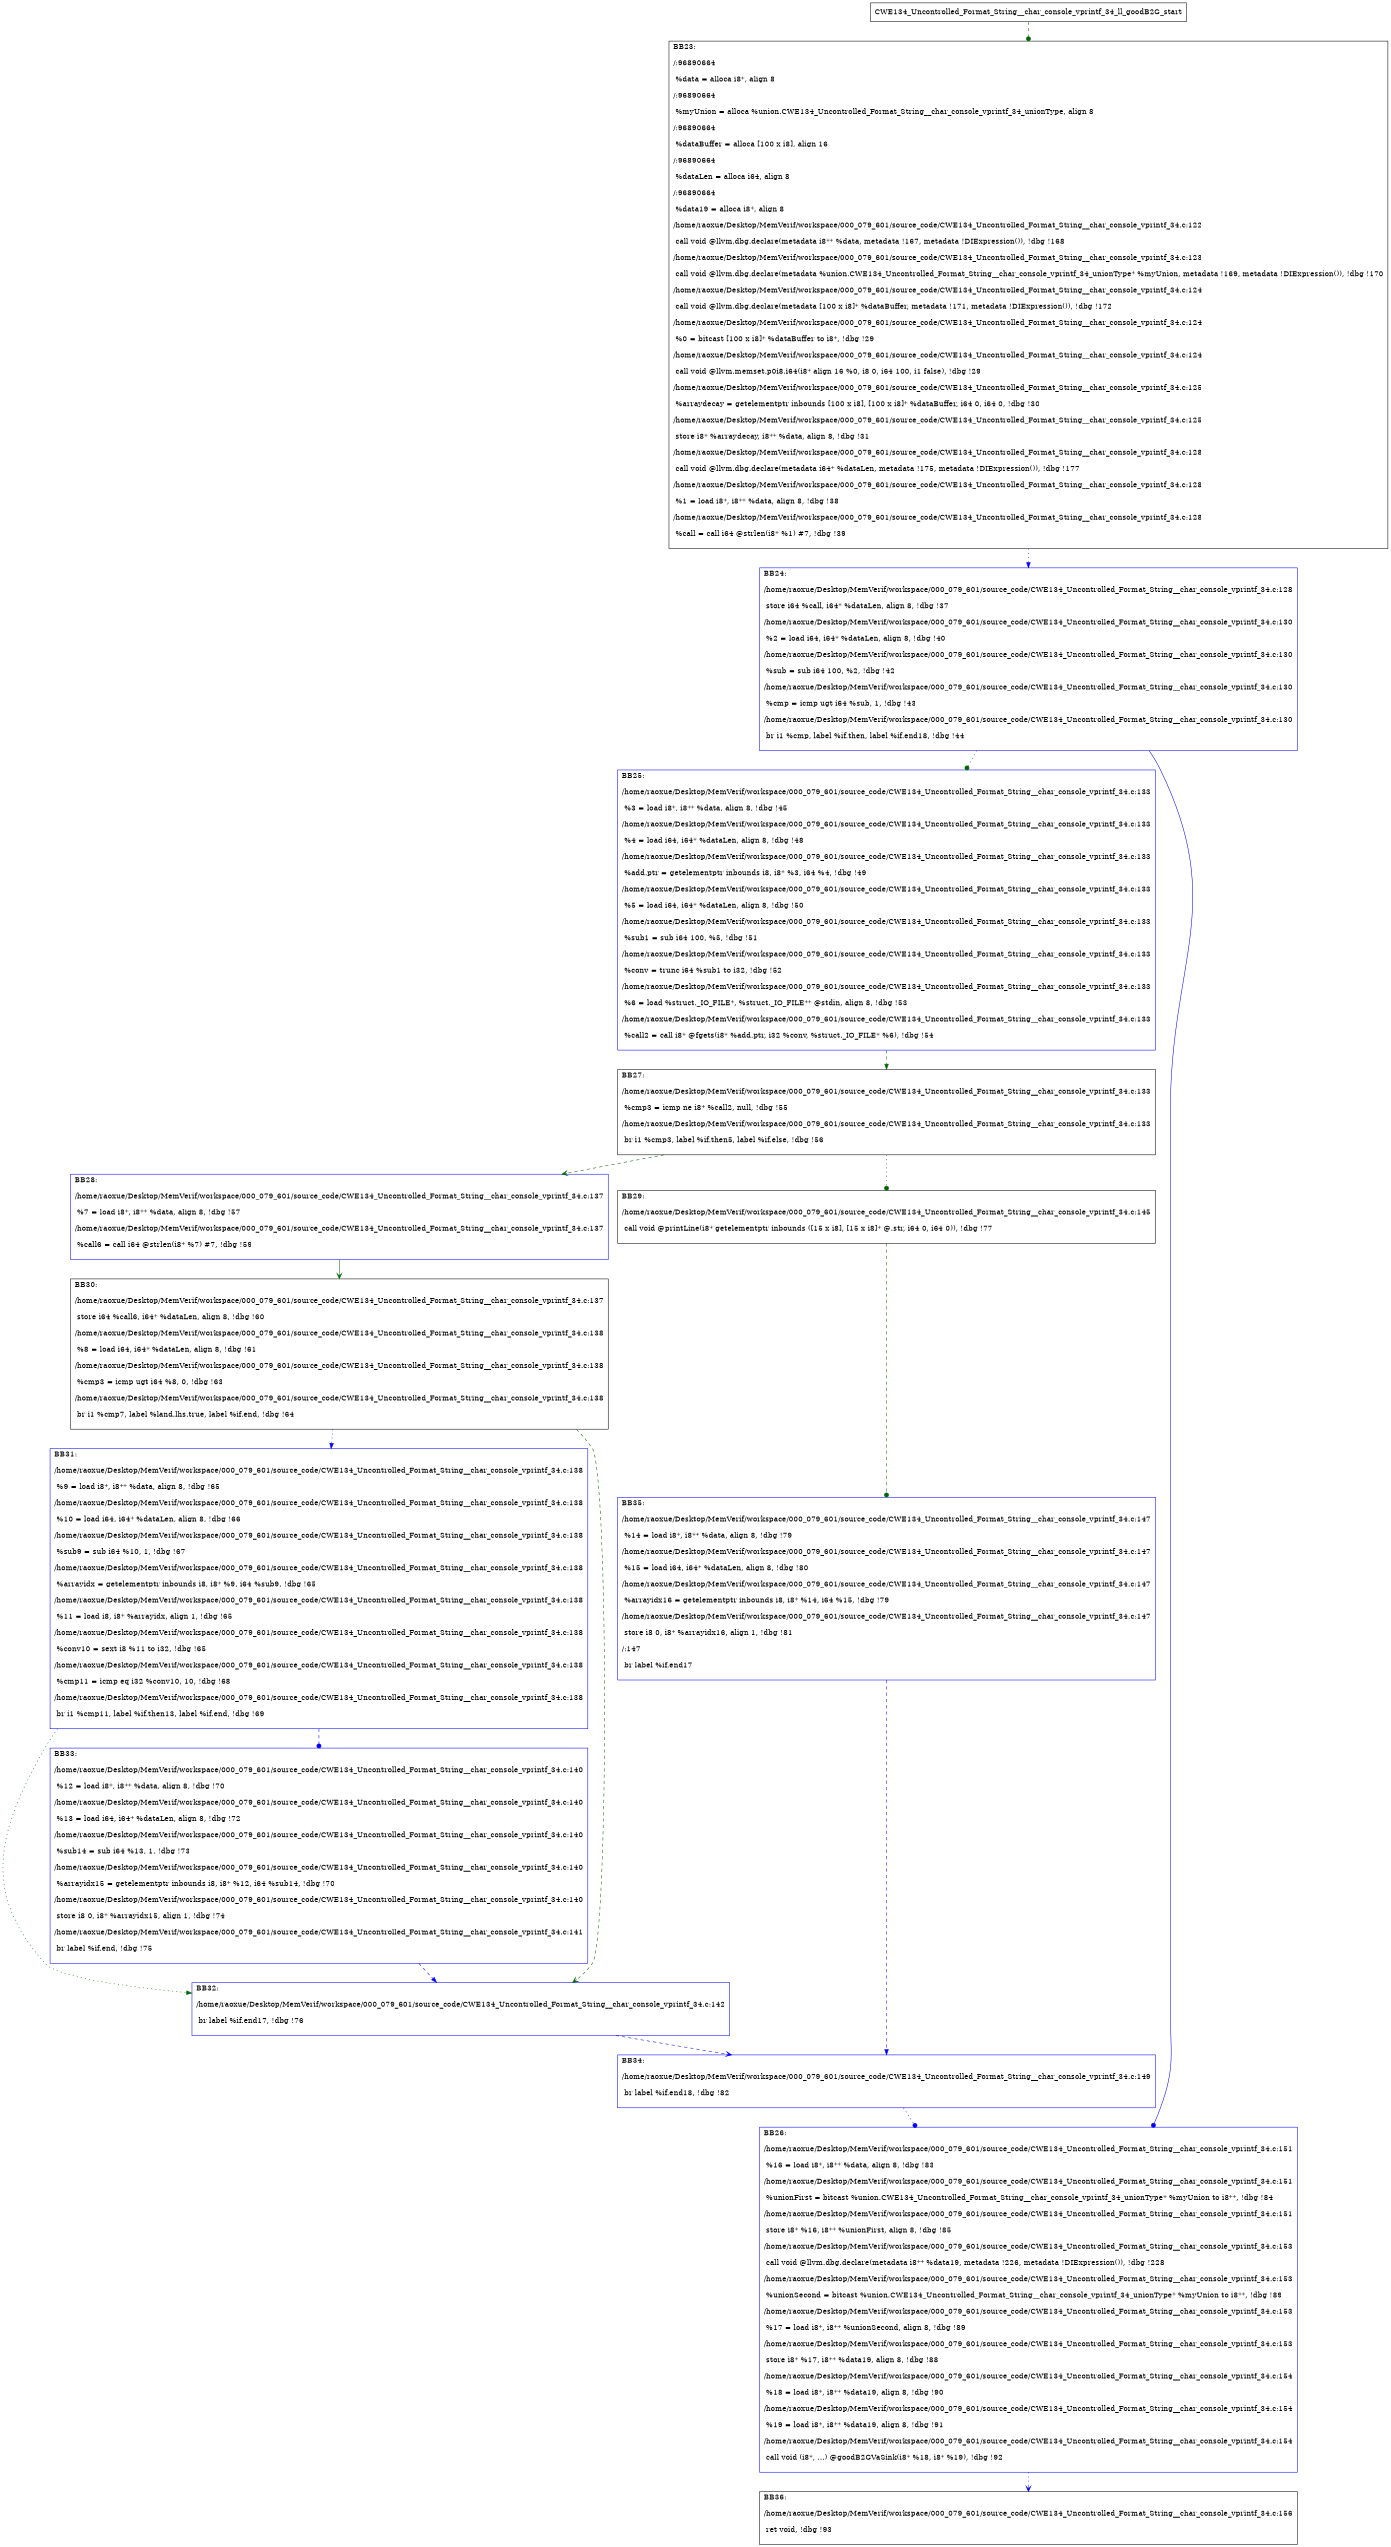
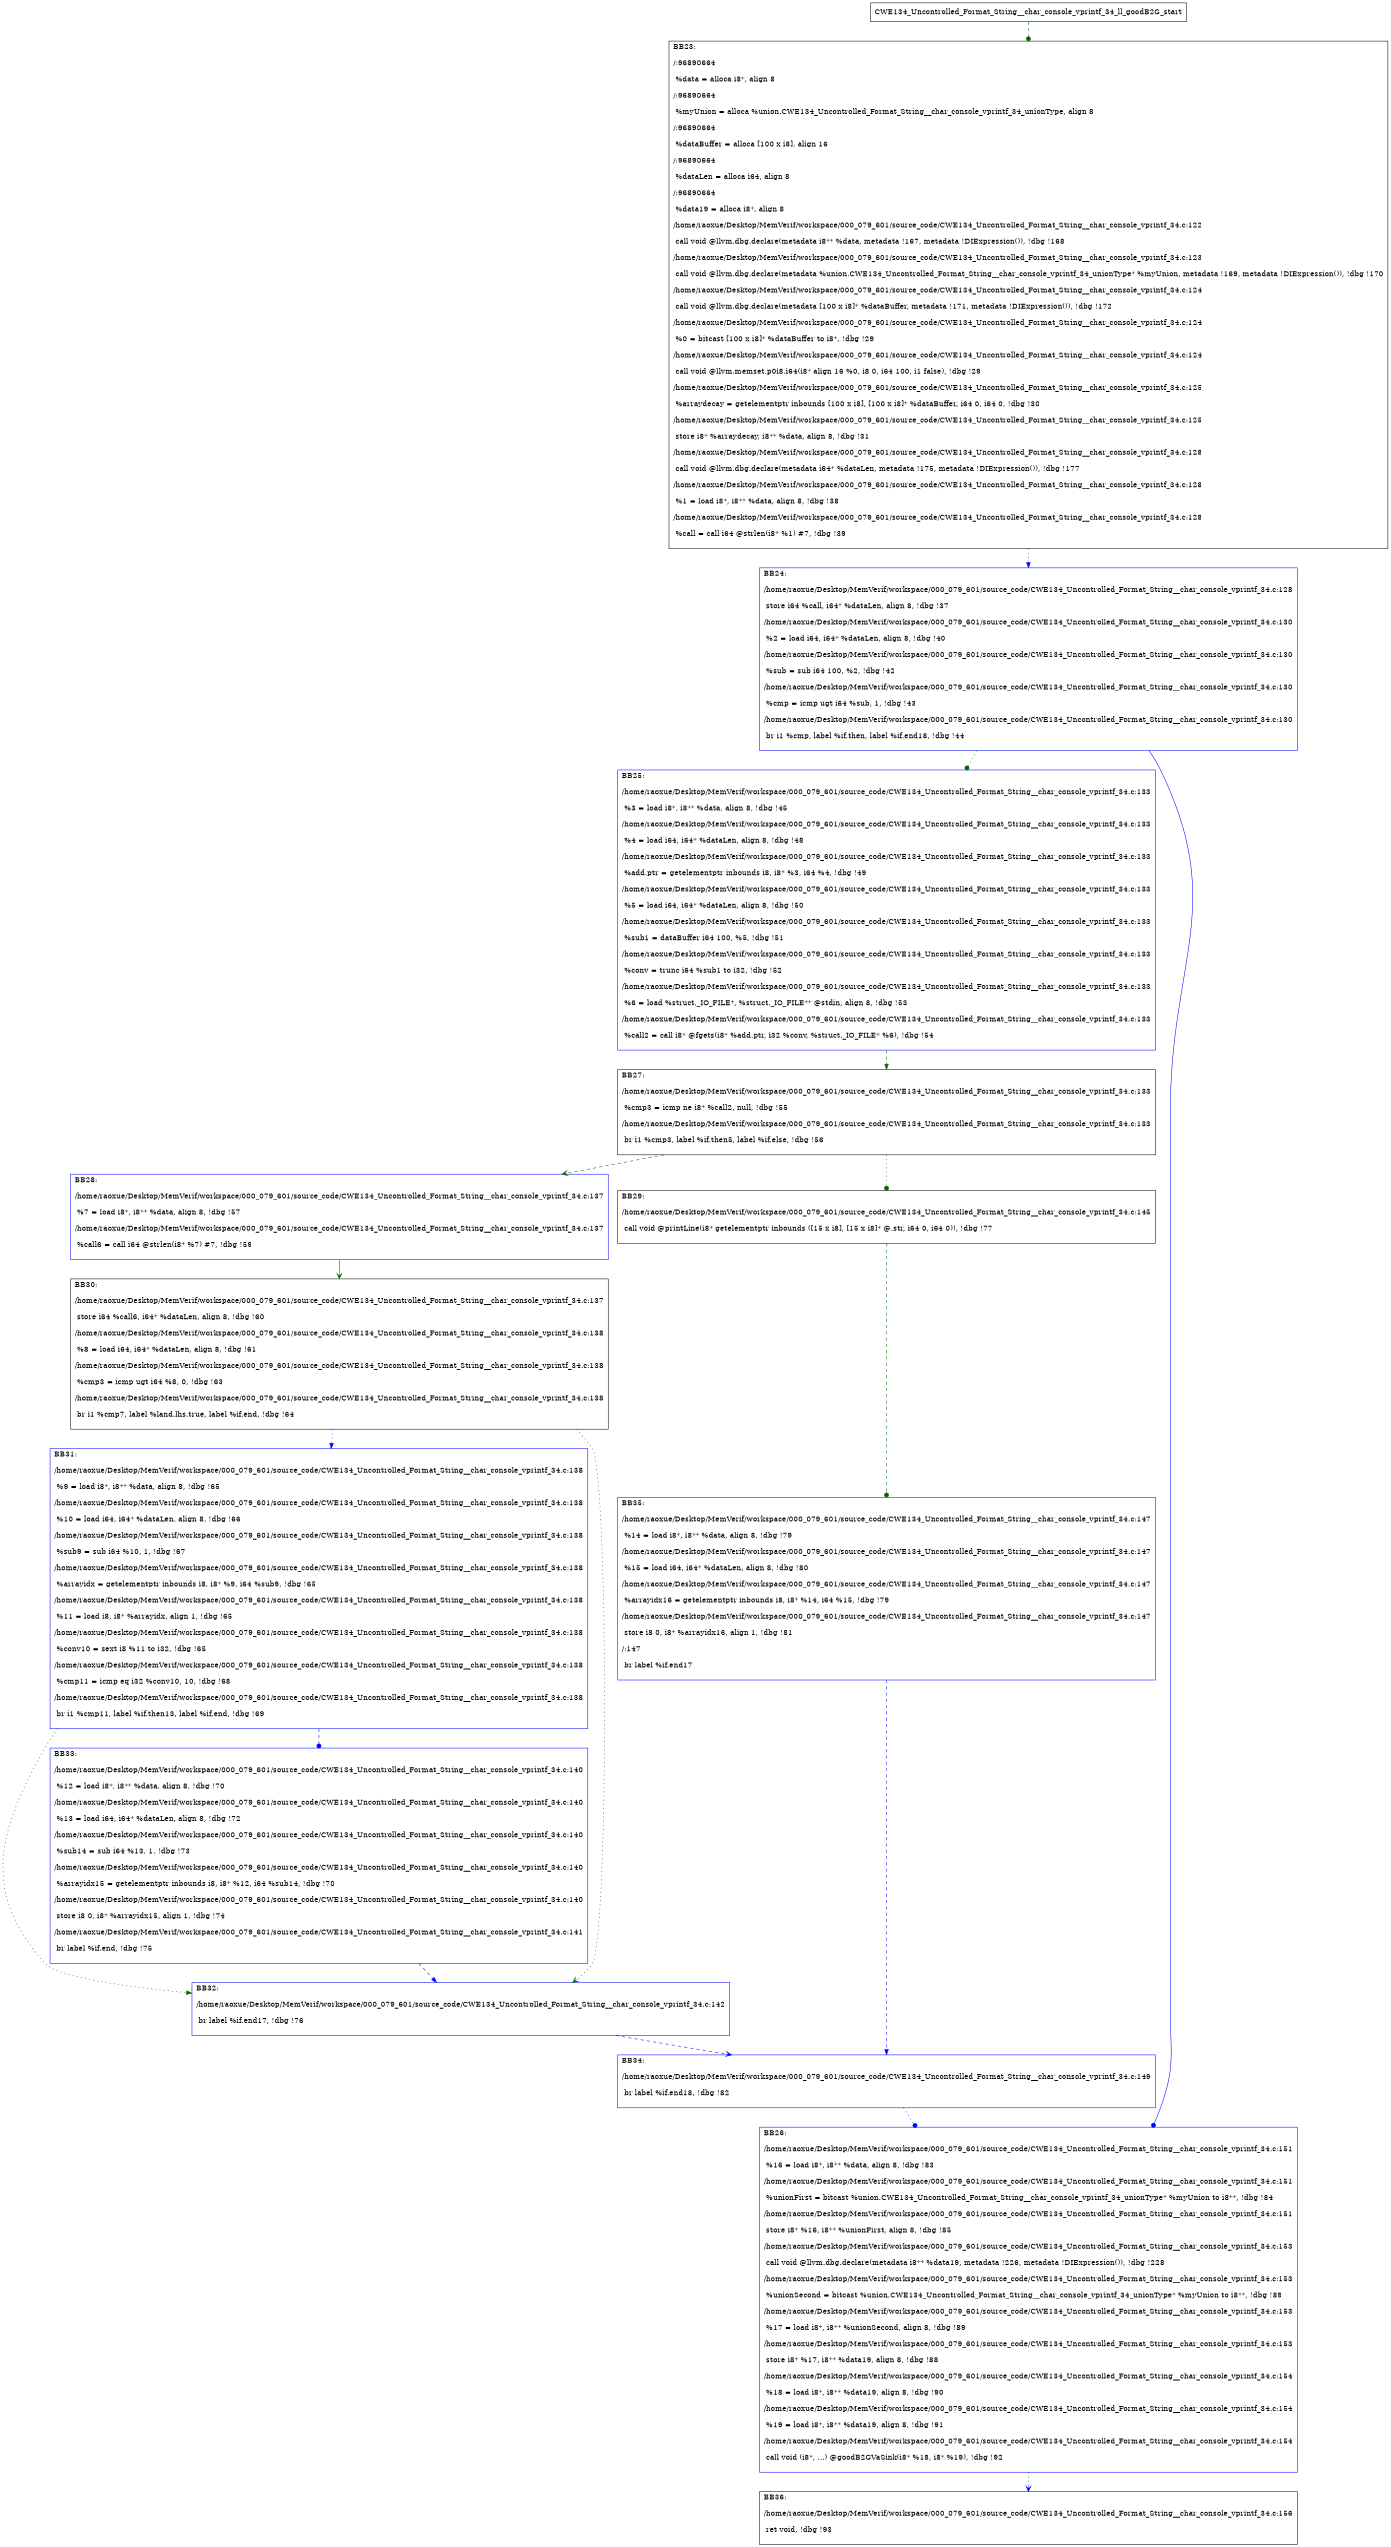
(690, 938) -> (703, 938)
(605, 1705) -> (605, 1705)
